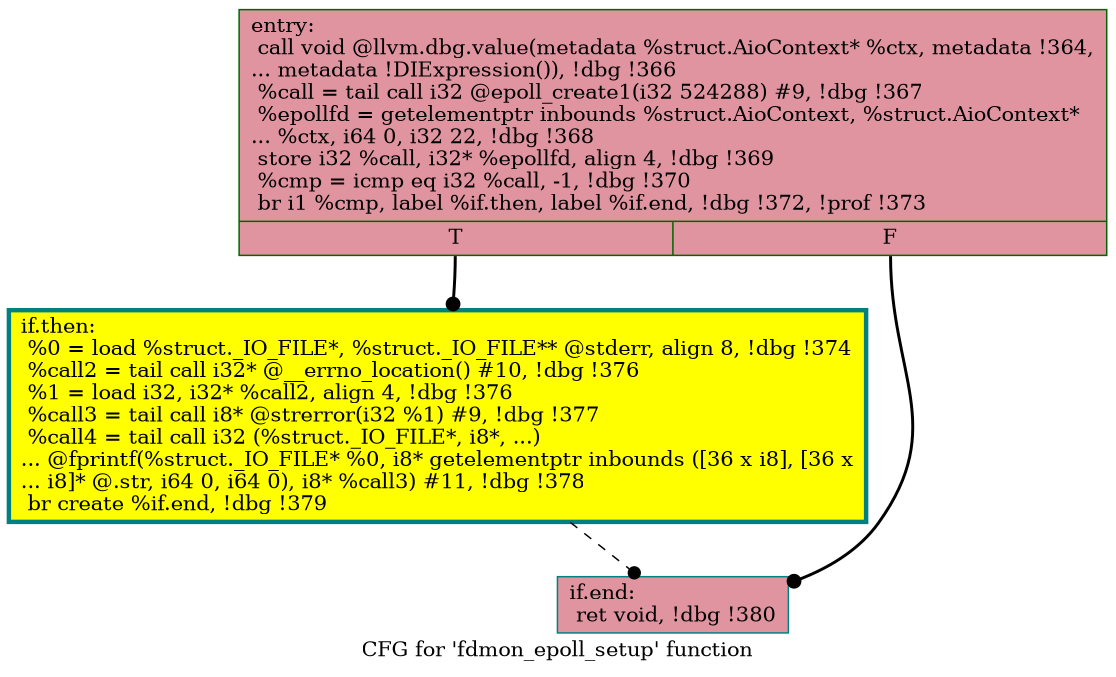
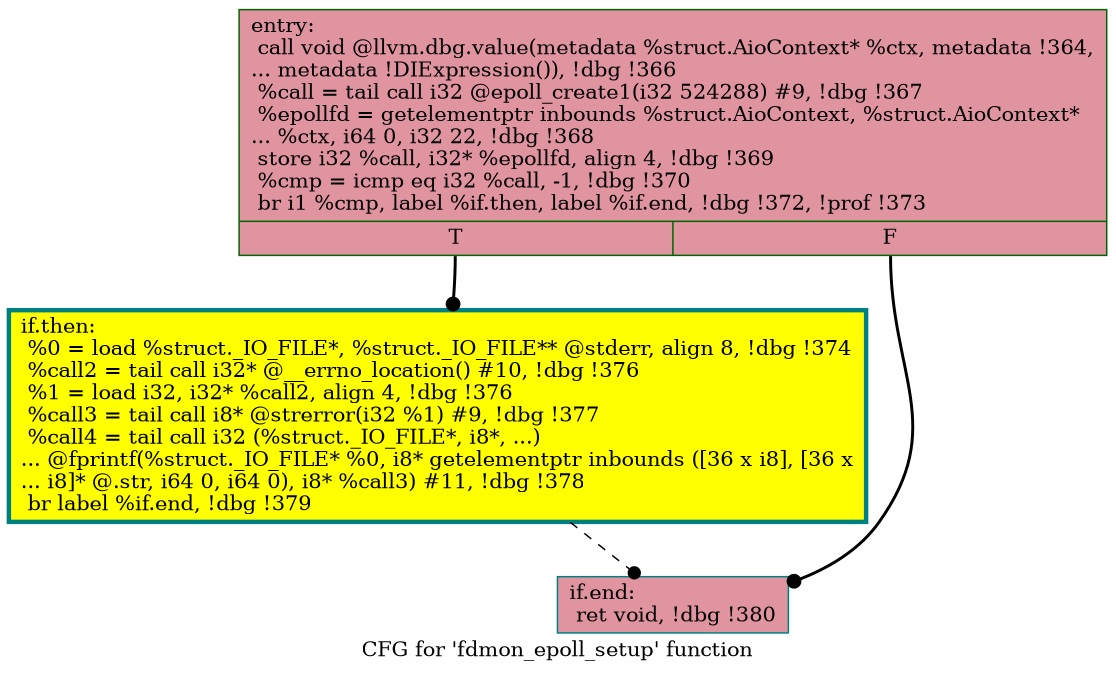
(175, 504) -> (167, 504)
